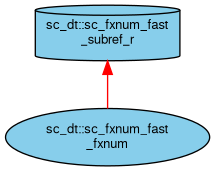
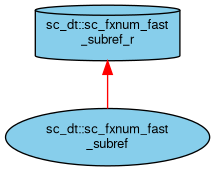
(108, 137) -> (108, 137)
